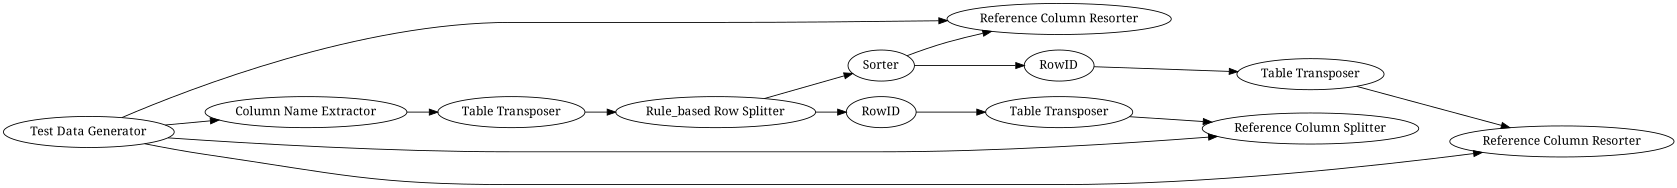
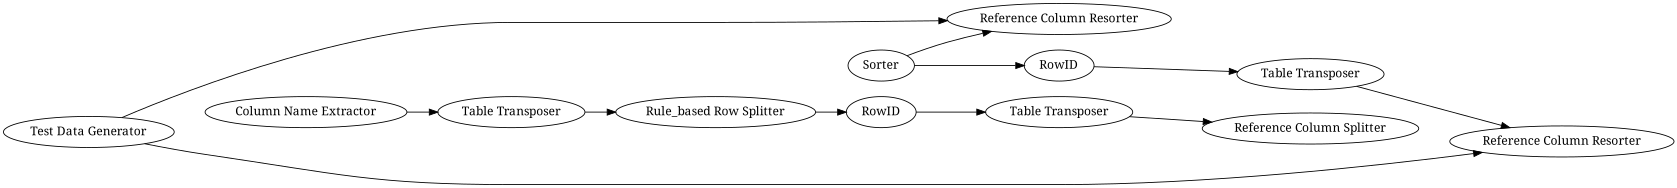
(804, 87) -> none
(188, 123) -> none
(688, 152) -> none
